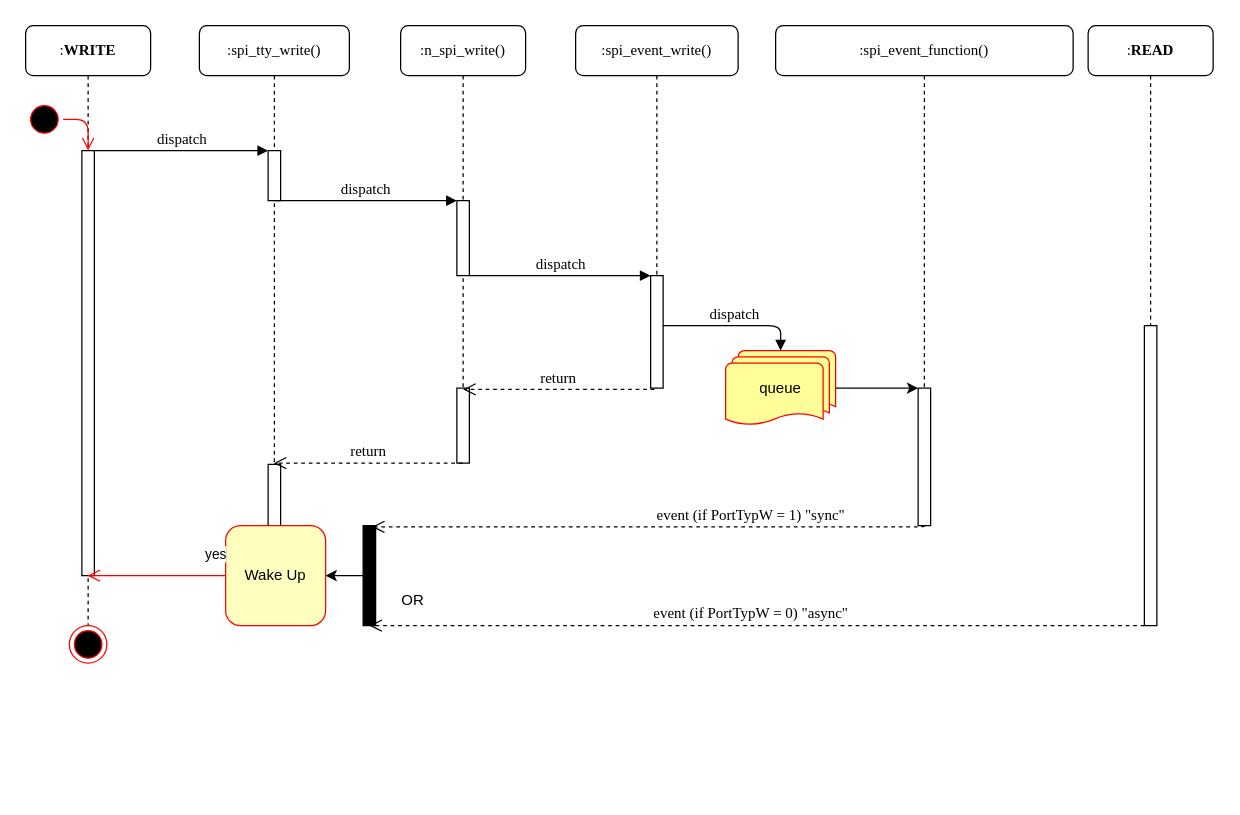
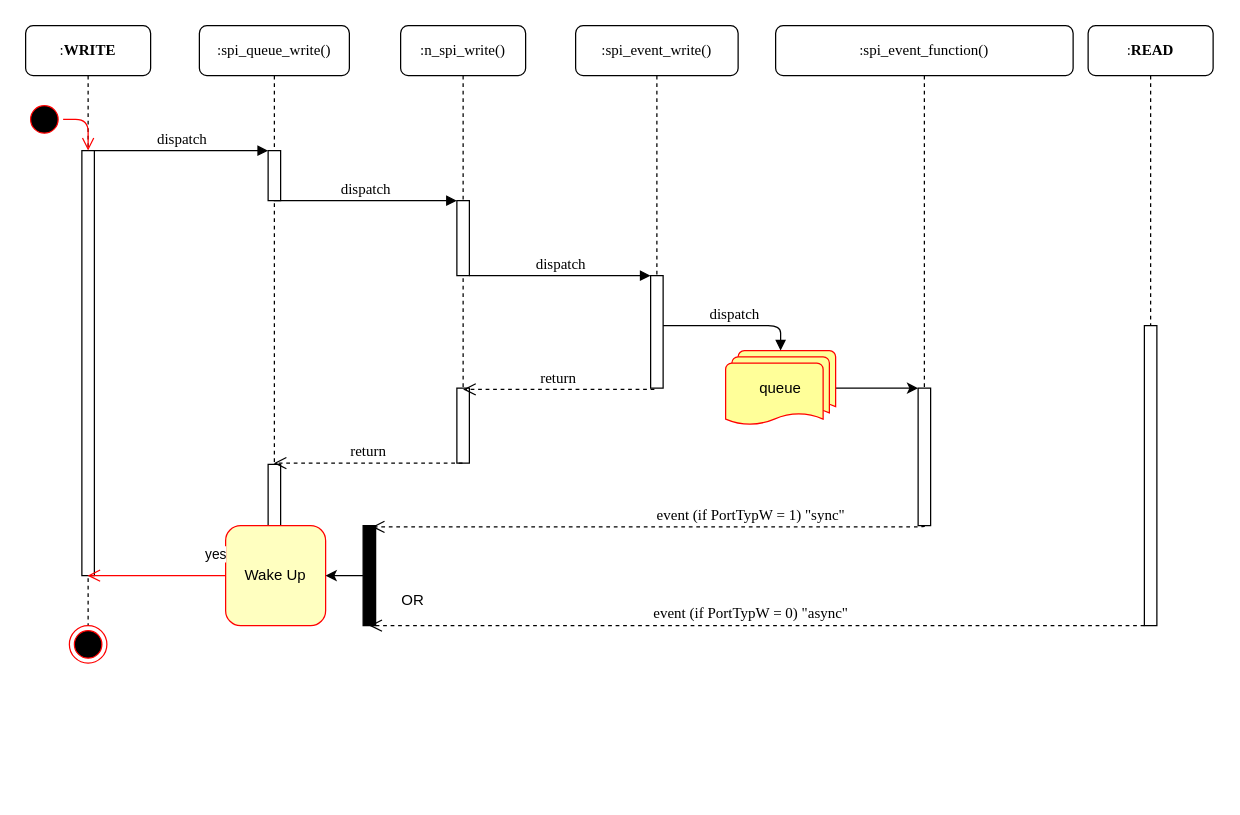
(274, 51) -> (274, 51)
